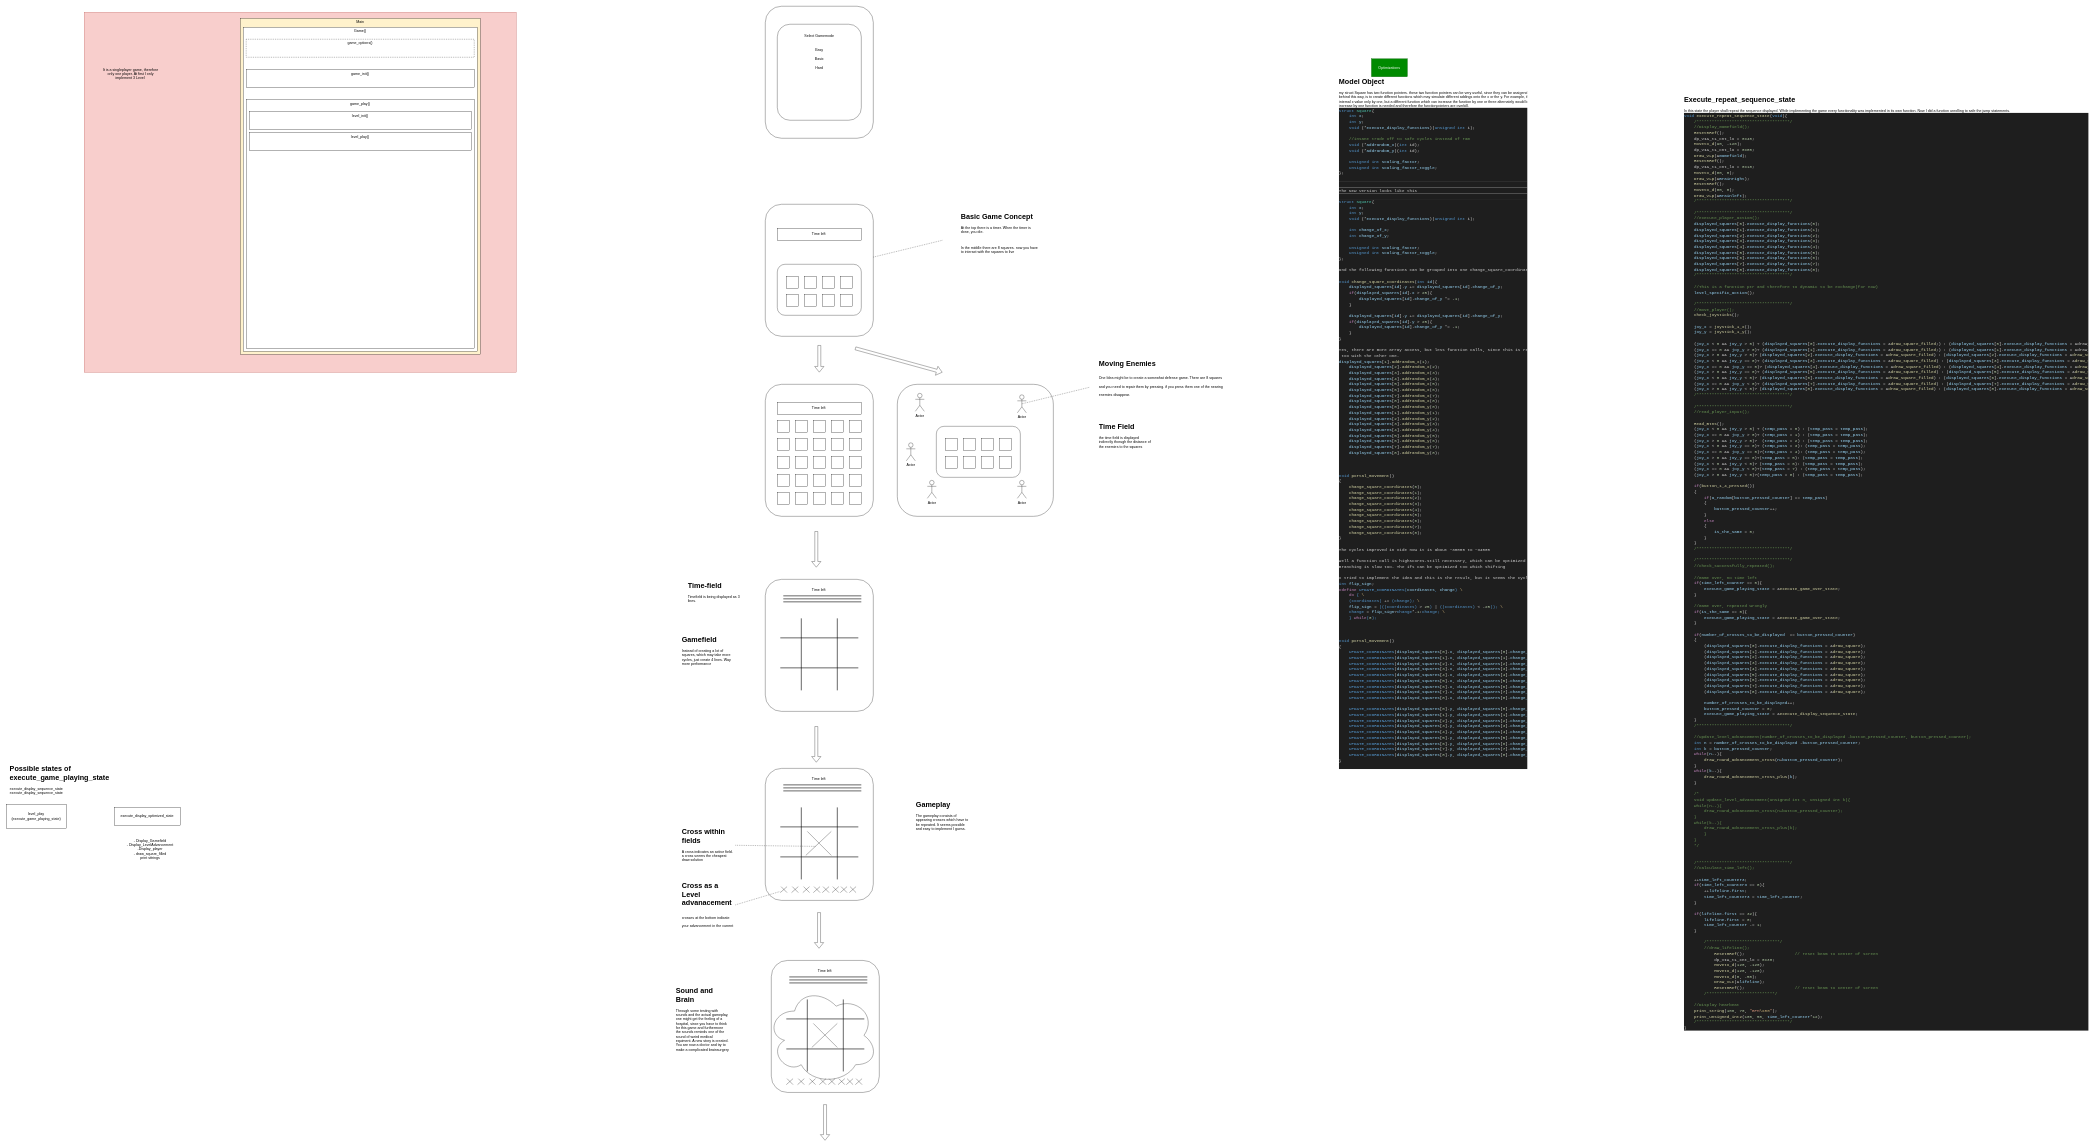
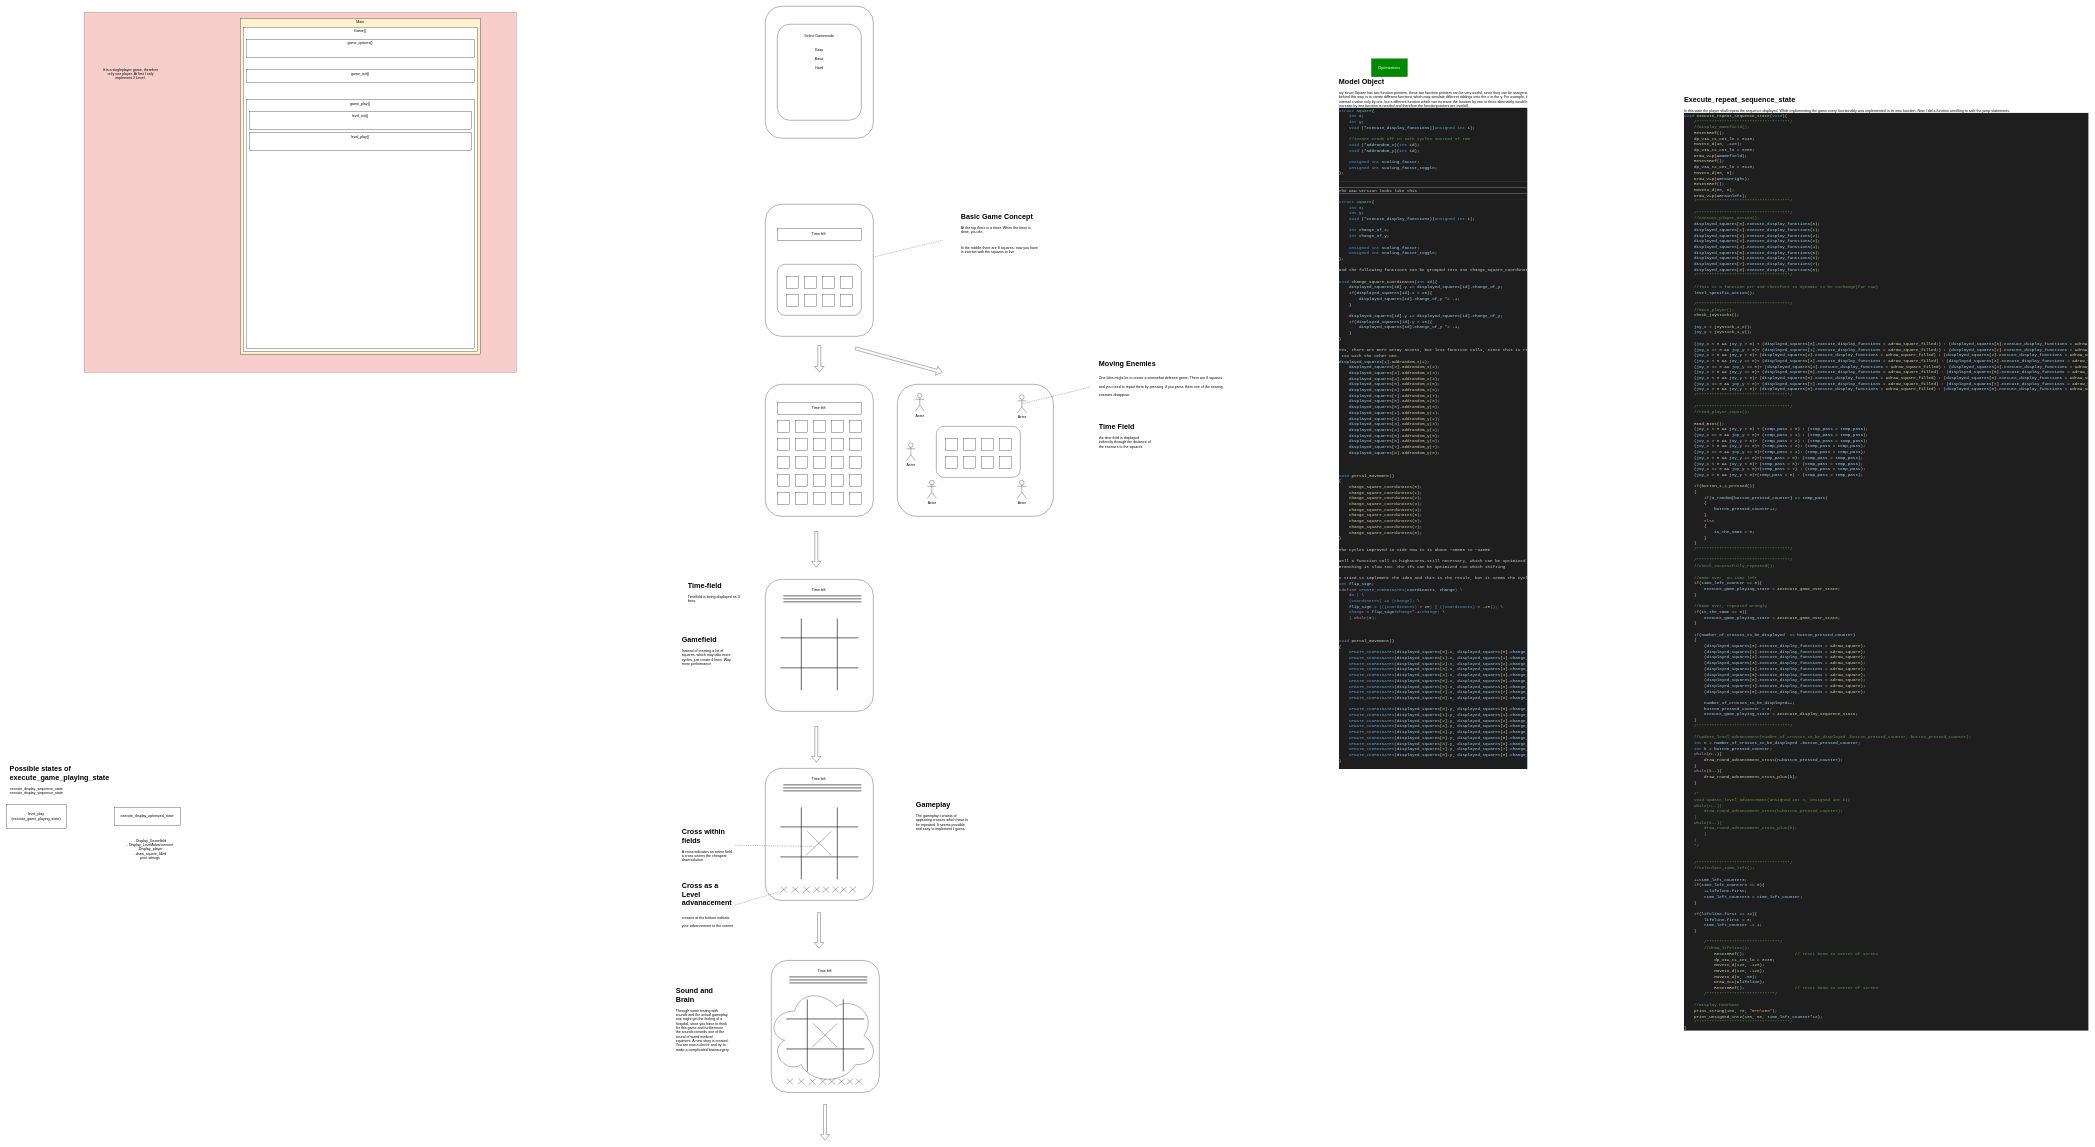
(360, 48) -> (360, 48)
(360, 78) -> (360, 76)
